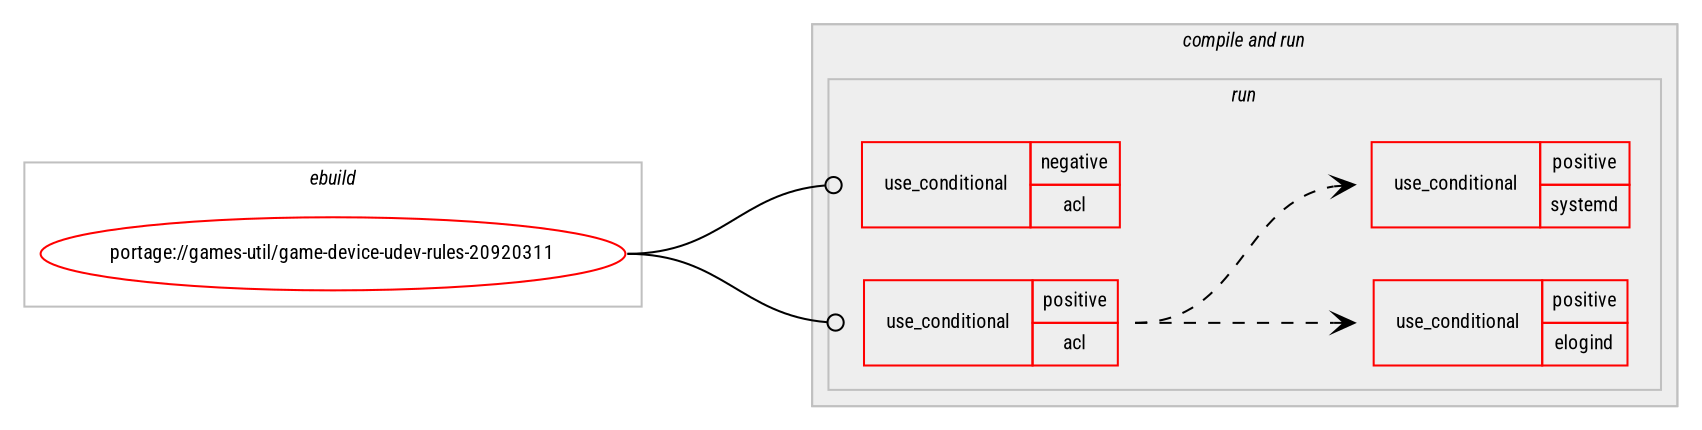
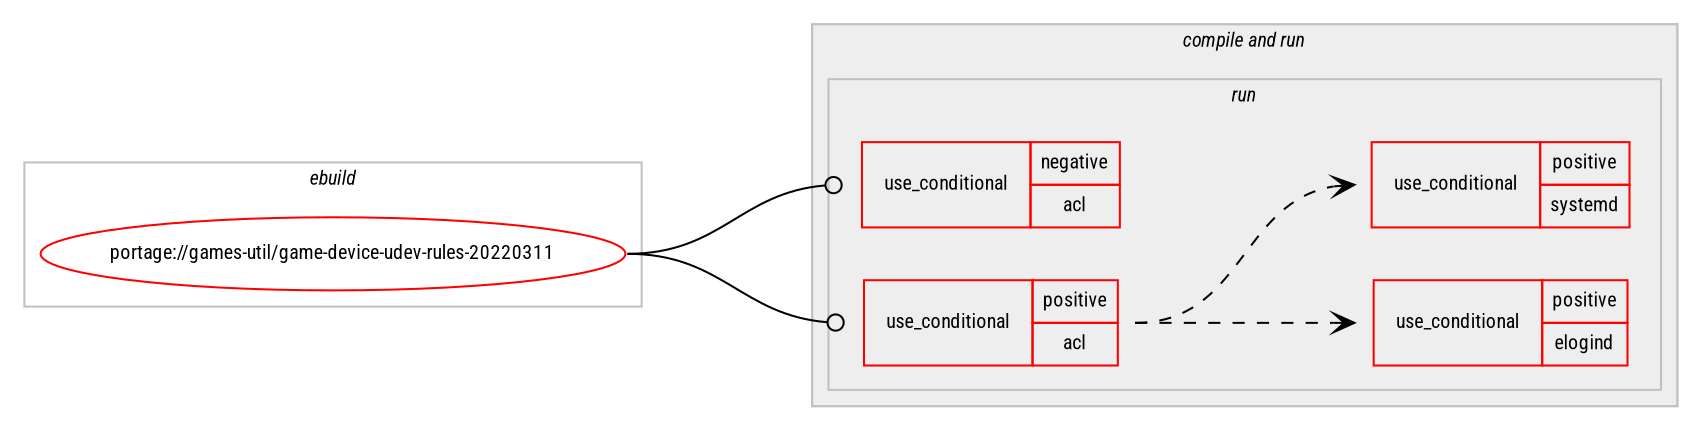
(333, 254) -> (333, 254)
